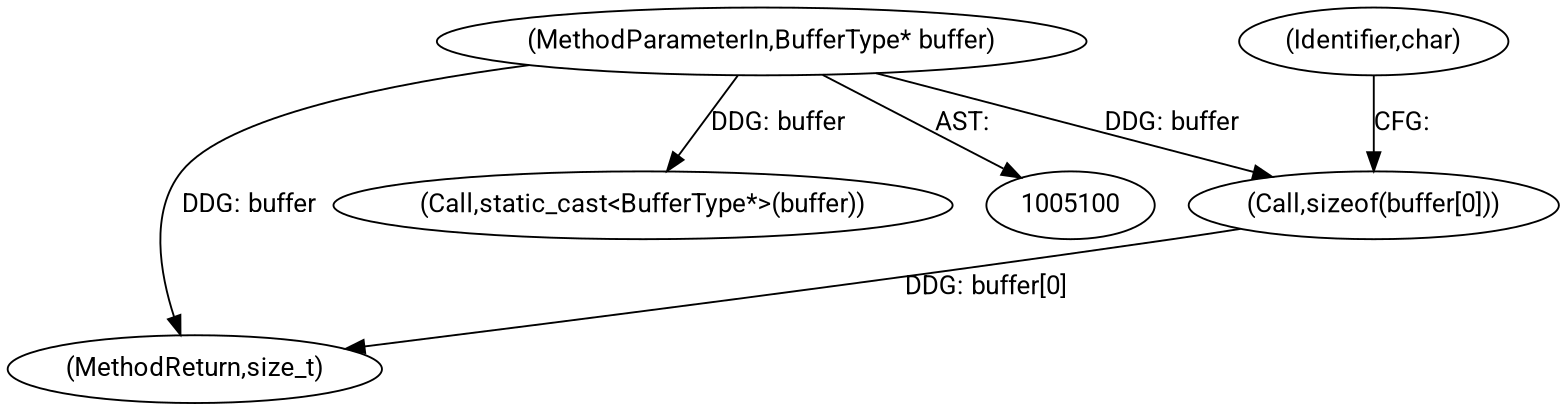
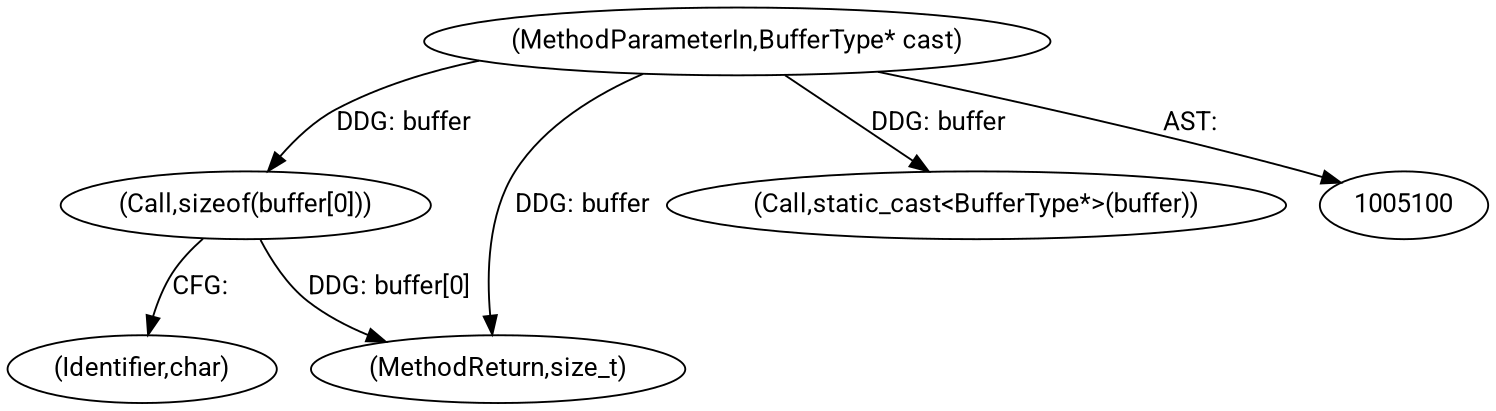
(762, 41) -> (737, 41)
(1374, 114) -> (172, 274)
